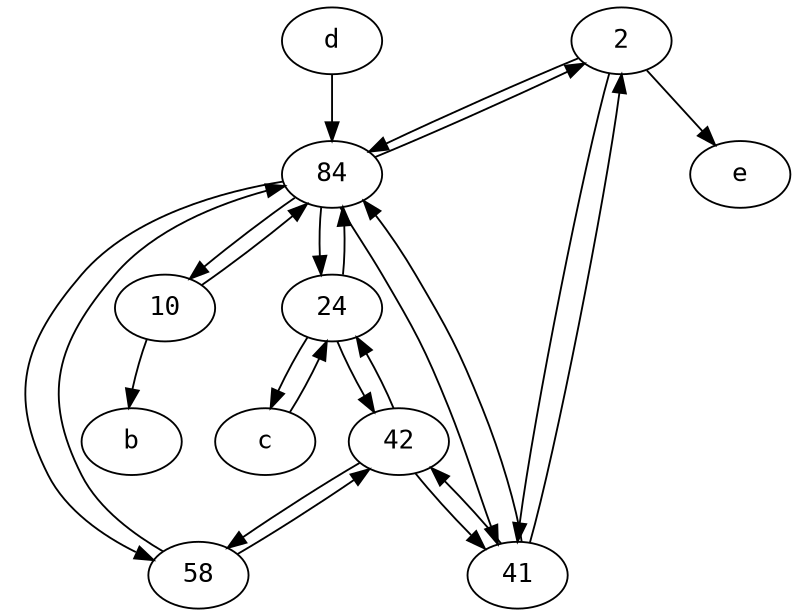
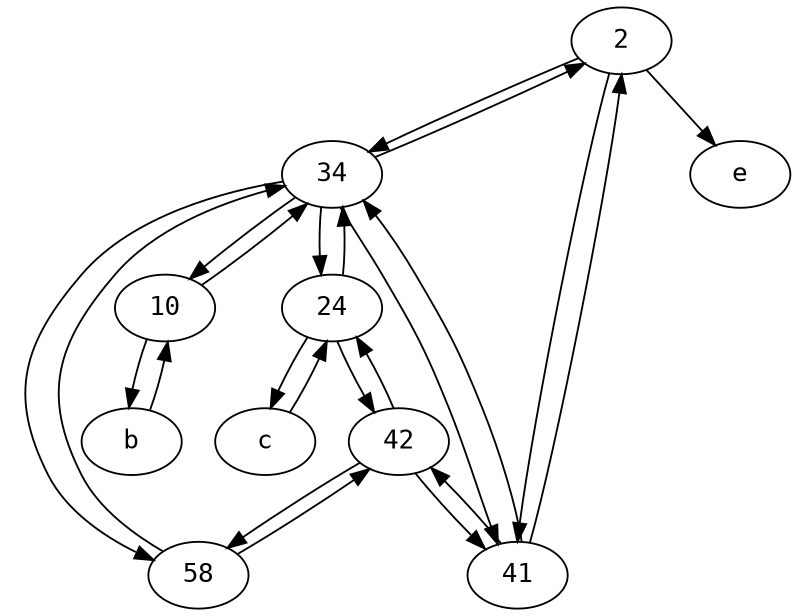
(332, 41) -> none
(332, 174) -> (332, 174)
none -> (158, 385)
